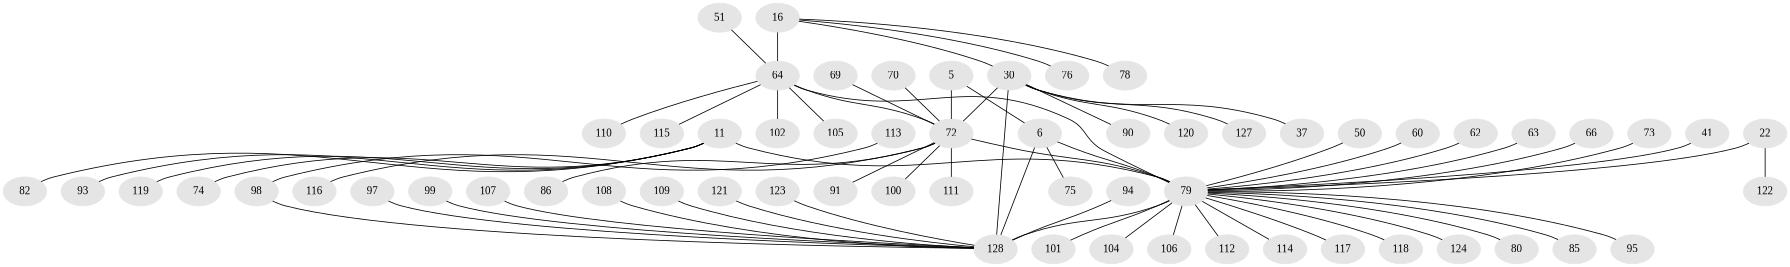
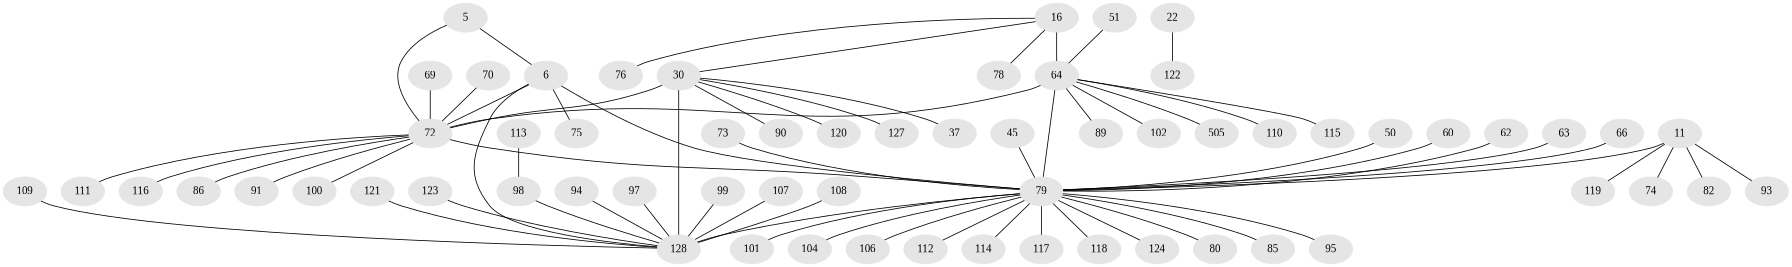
none -> (488, 105)
(836, 133) -> (1217, 133)
none -> (1101, 133)
(1707, 133) -> (1012, 133)
(1548, 172) -> none
